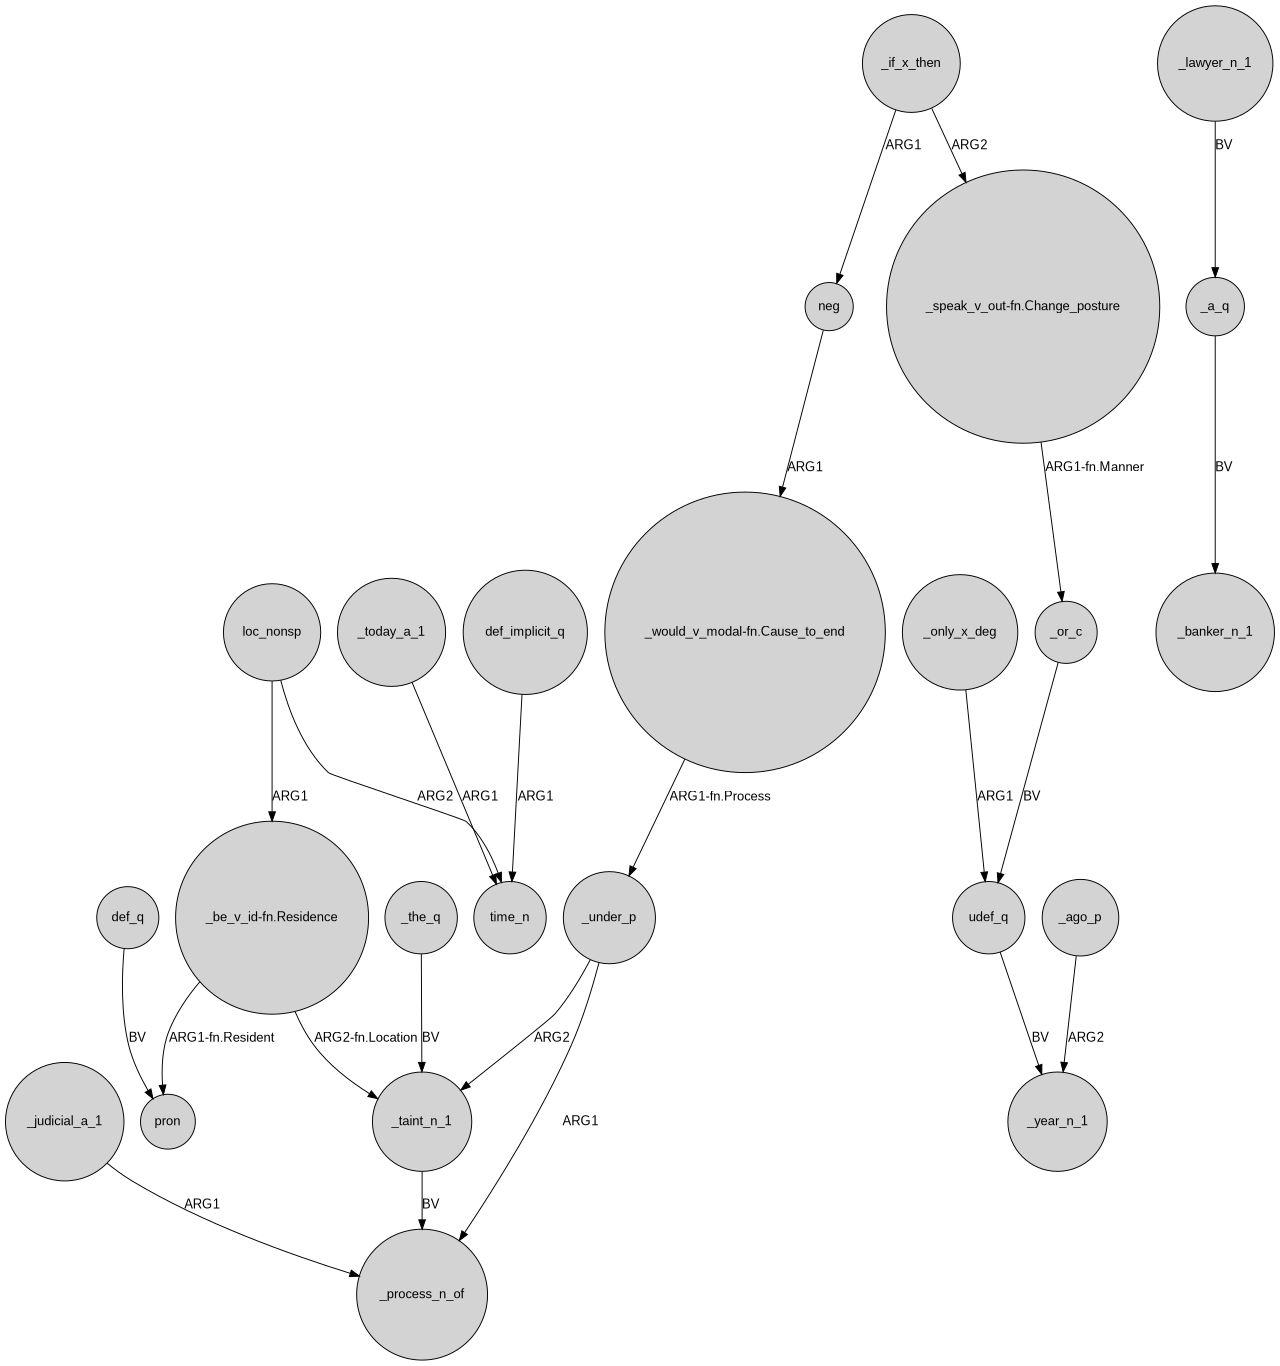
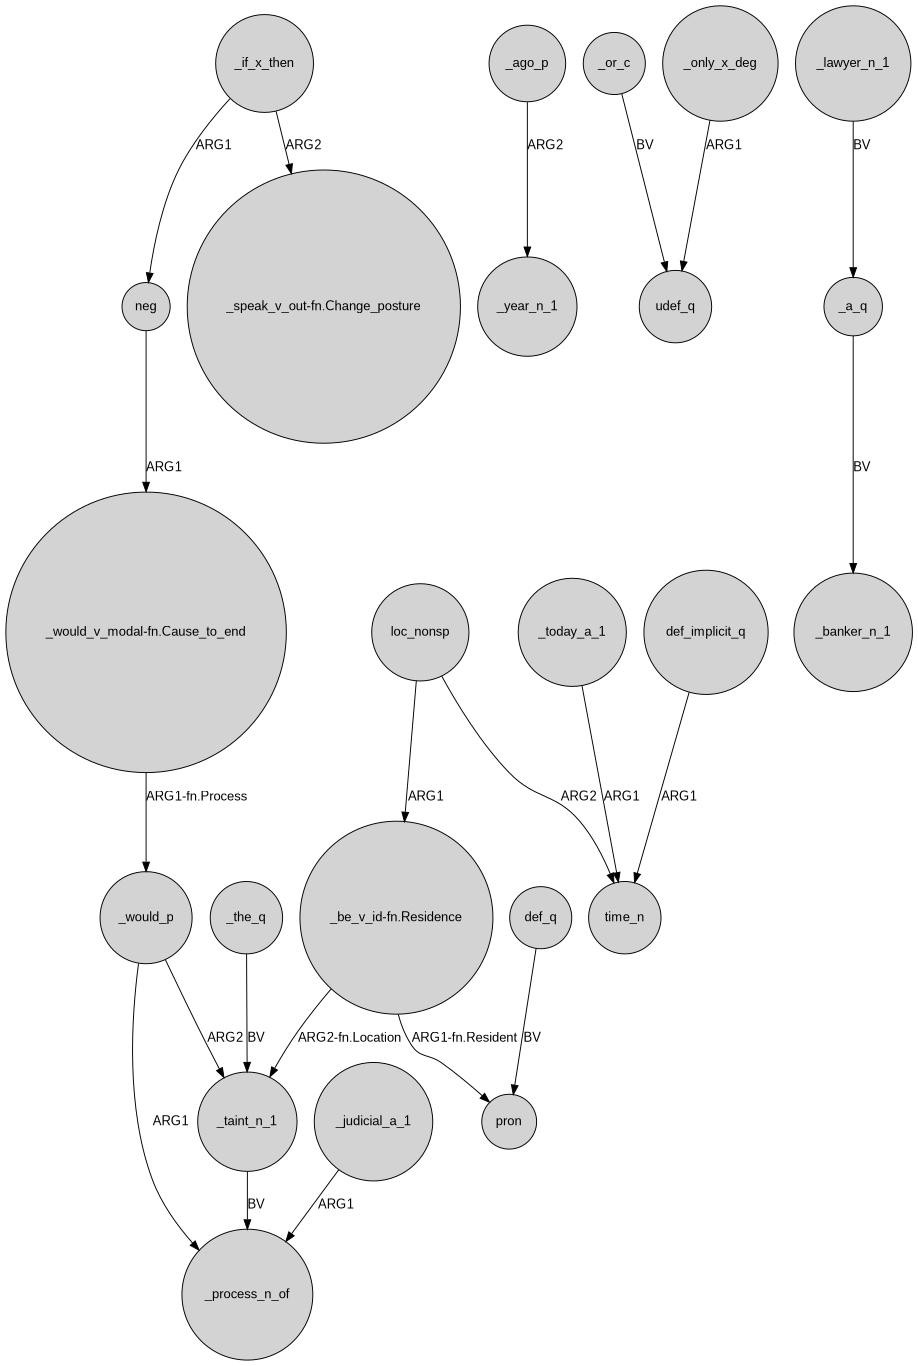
(1051, 517) -> none
(609, 918) -> (146, 918)
(1019, 1008) -> none
